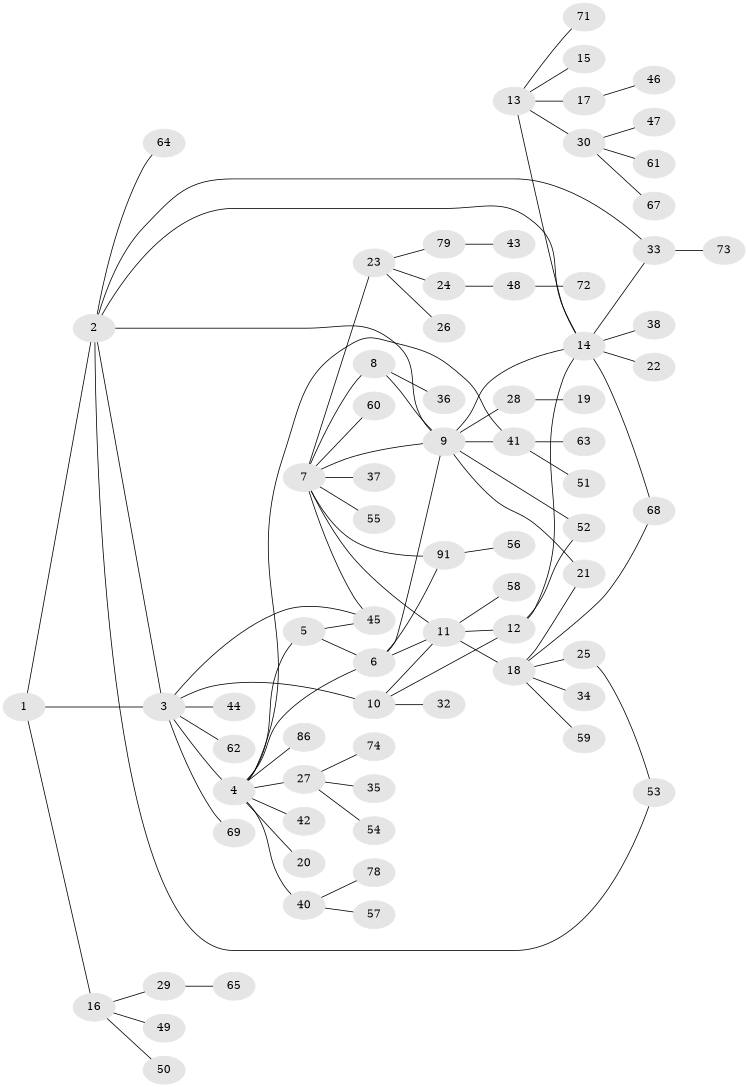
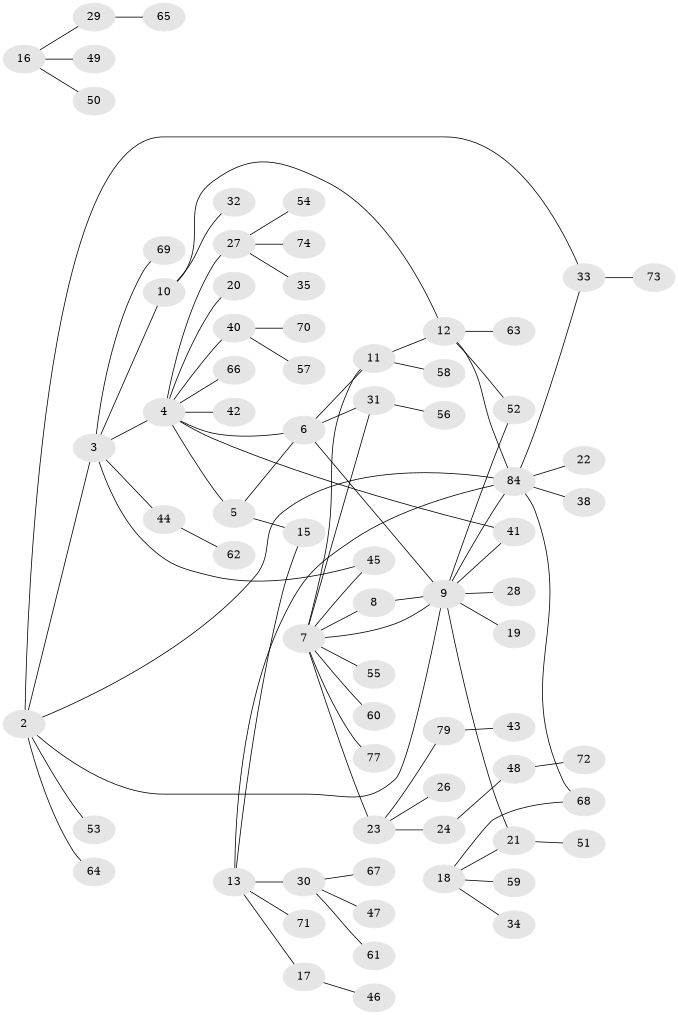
(584, 346) -> (514, 481)
(444, 400) -> none
(549, 400) -> (479, 614)
(546, 442) -> (479, 331)
(545, 460) -> (549, 842)
(374, 478) -> (374, 758)
(444, 555) -> (374, 401)
(339, 626) -> (268, 523)
(481, 653) -> none
(584, 655) -> none
(409, 669) -> none
(24, 707) -> none
(199, 728) -> (199, 537)
(304, 737) -> (234, 370)
(374, 873) -> (304, 328)
